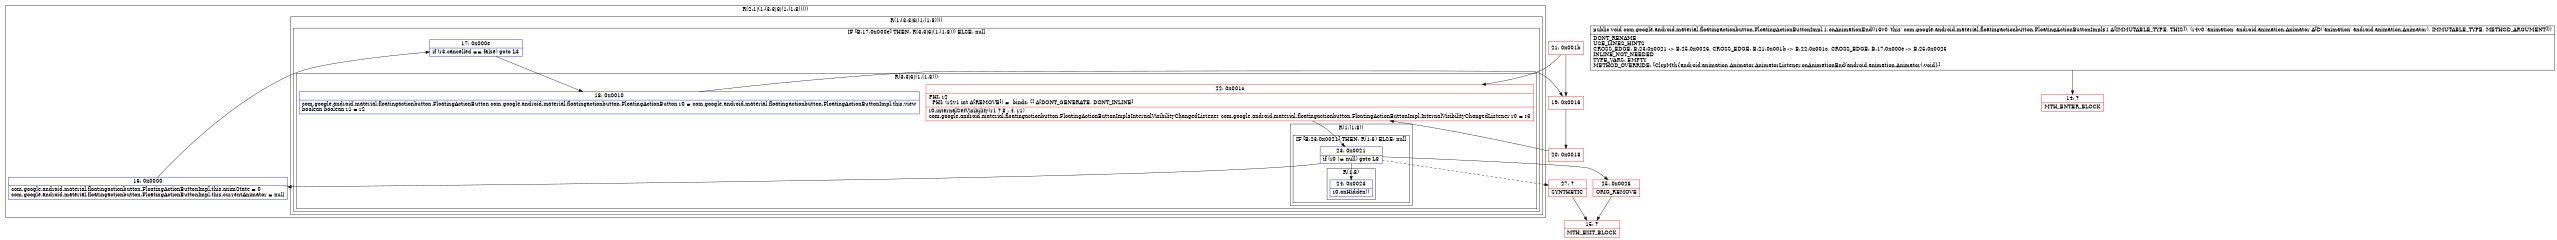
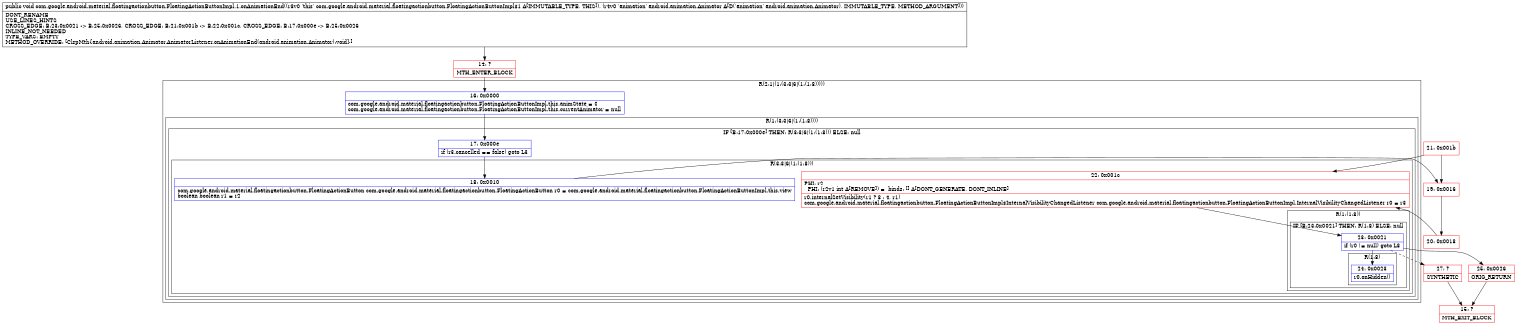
(806, 181) -> (485, 83)
(1616, 192) -> (1491, 277)
